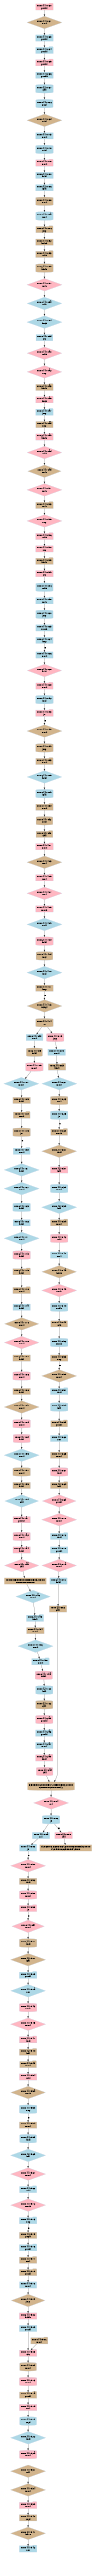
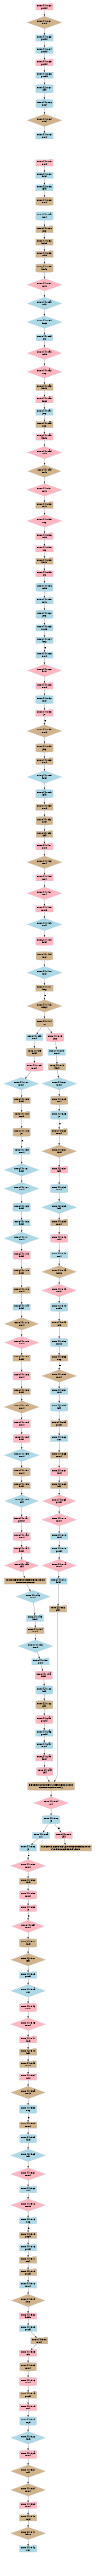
(44, 149) -> none
(44, 208) -> none
(44, 948) -> none
(57, 1067) -> (57, 1067)
(59, 1132) -> (59, 1132)
(28, 2340) -> (33, 2334)
none -> (28, 2461)
